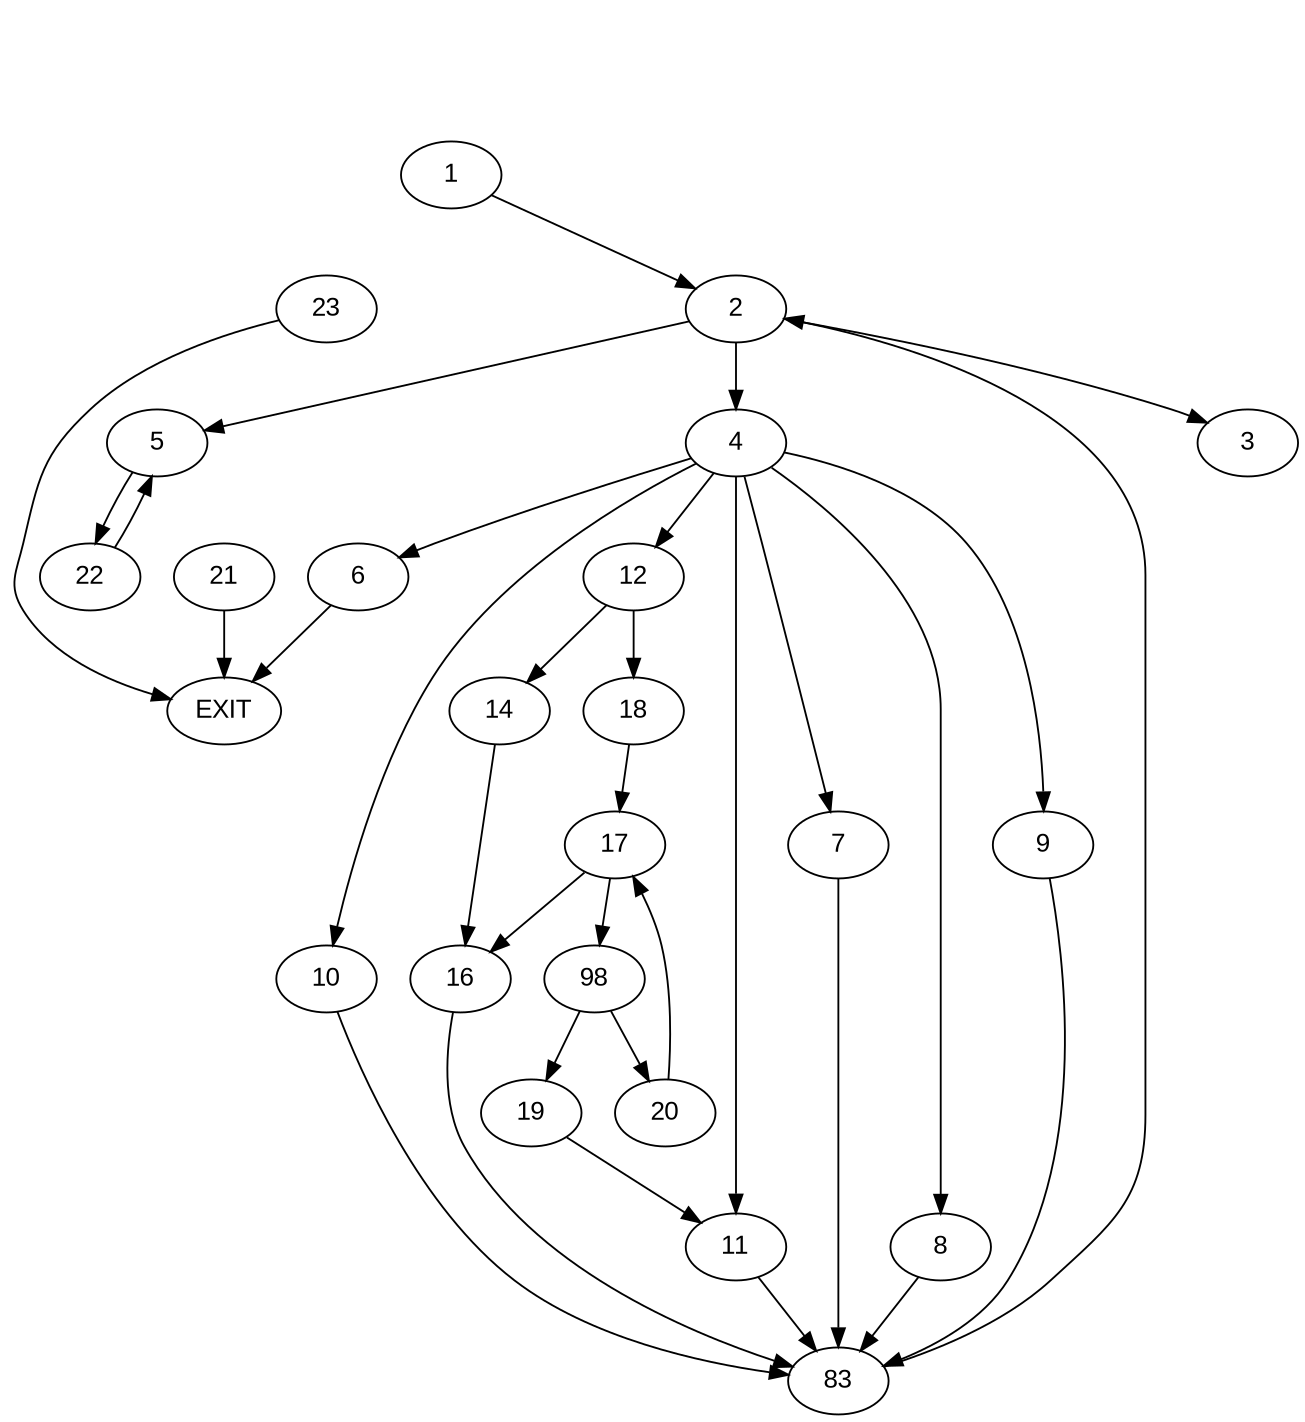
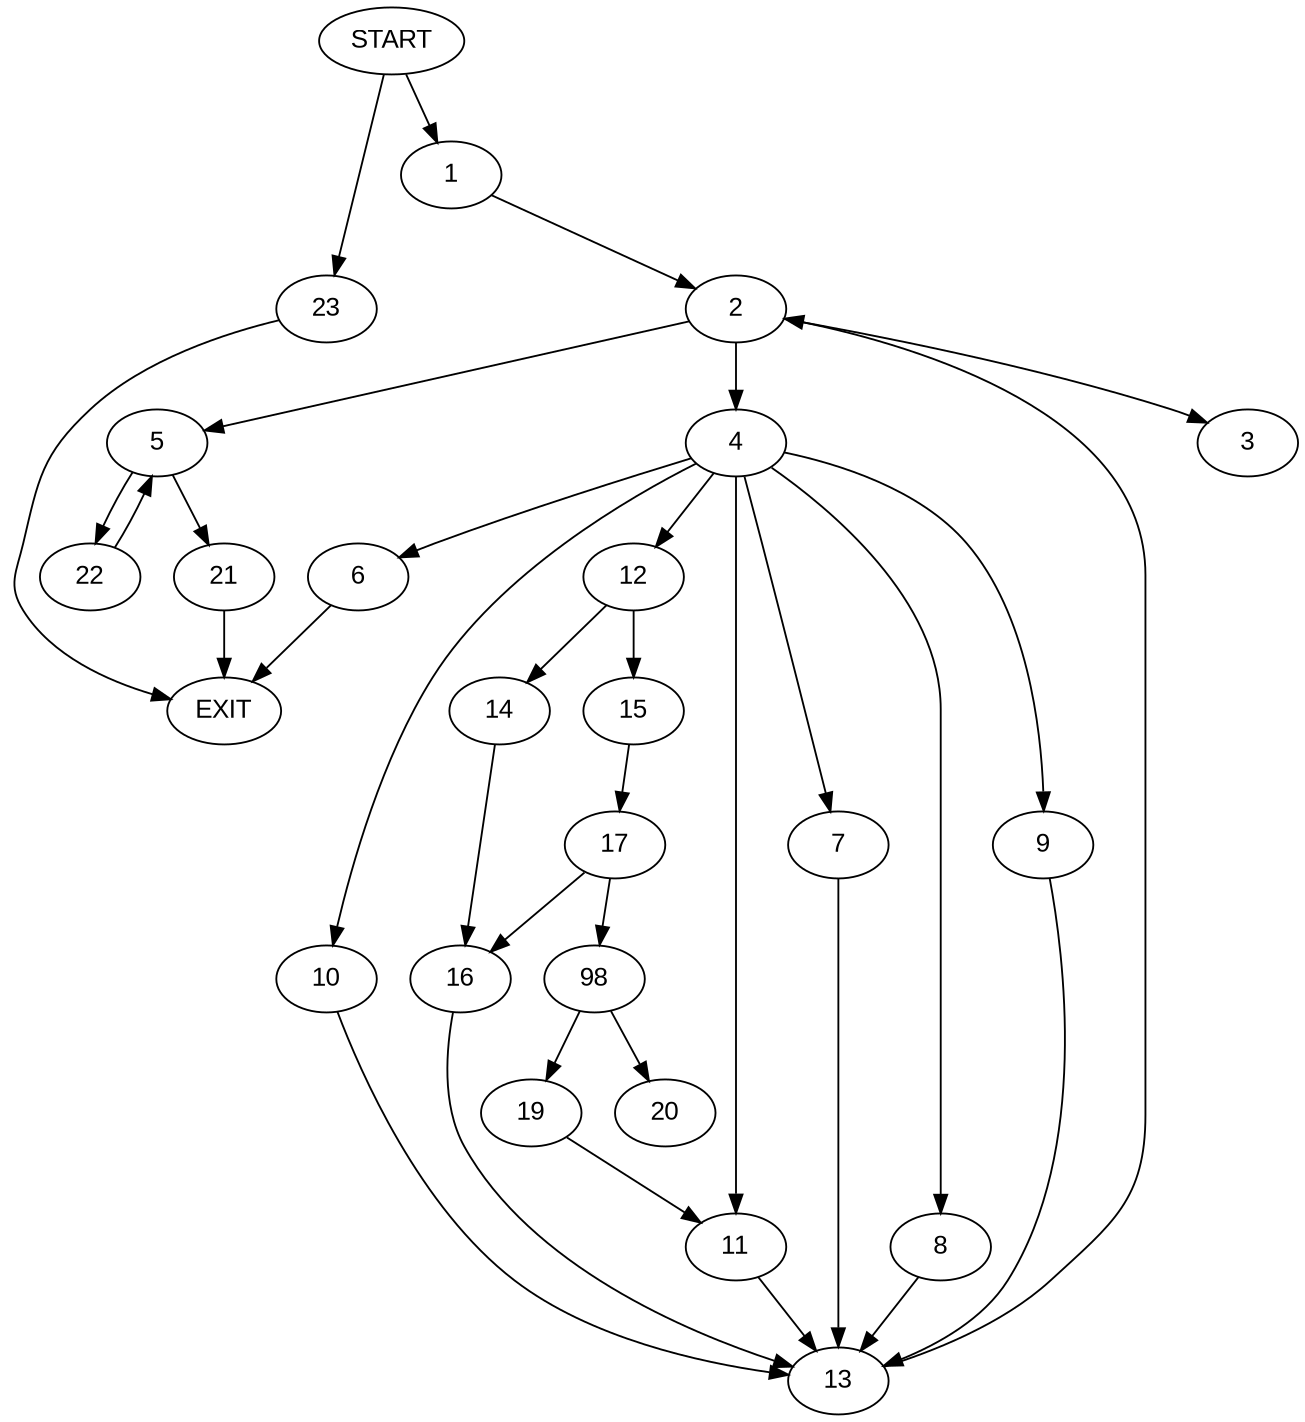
none -> (392, 41)
none -> (186, 502)
(634, 711) -> (634, 711)
(668, 984) -> none
(838, 1381) -> (838, 1381)
